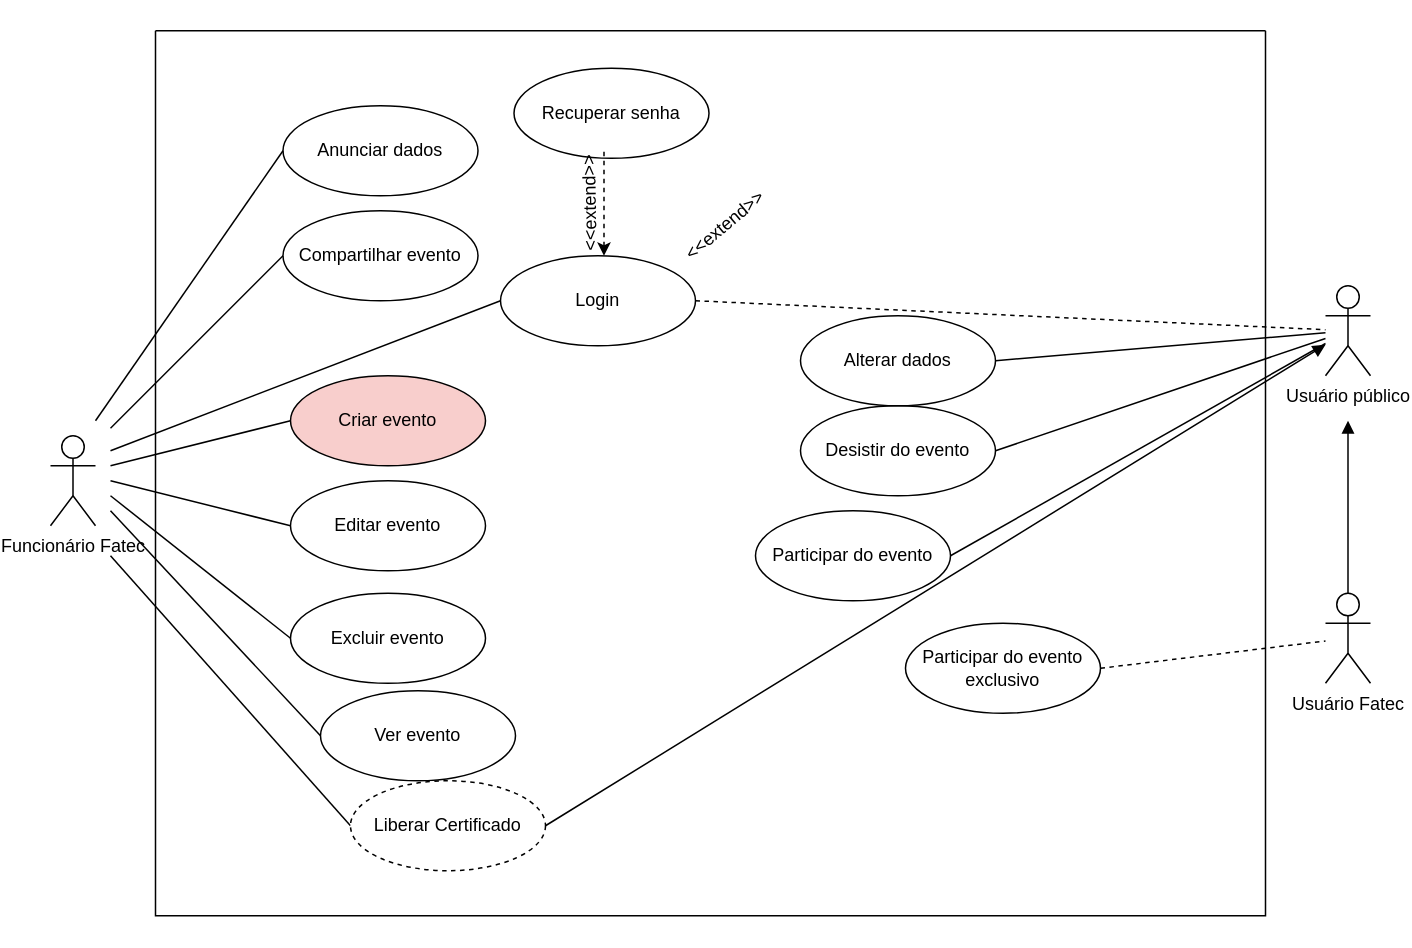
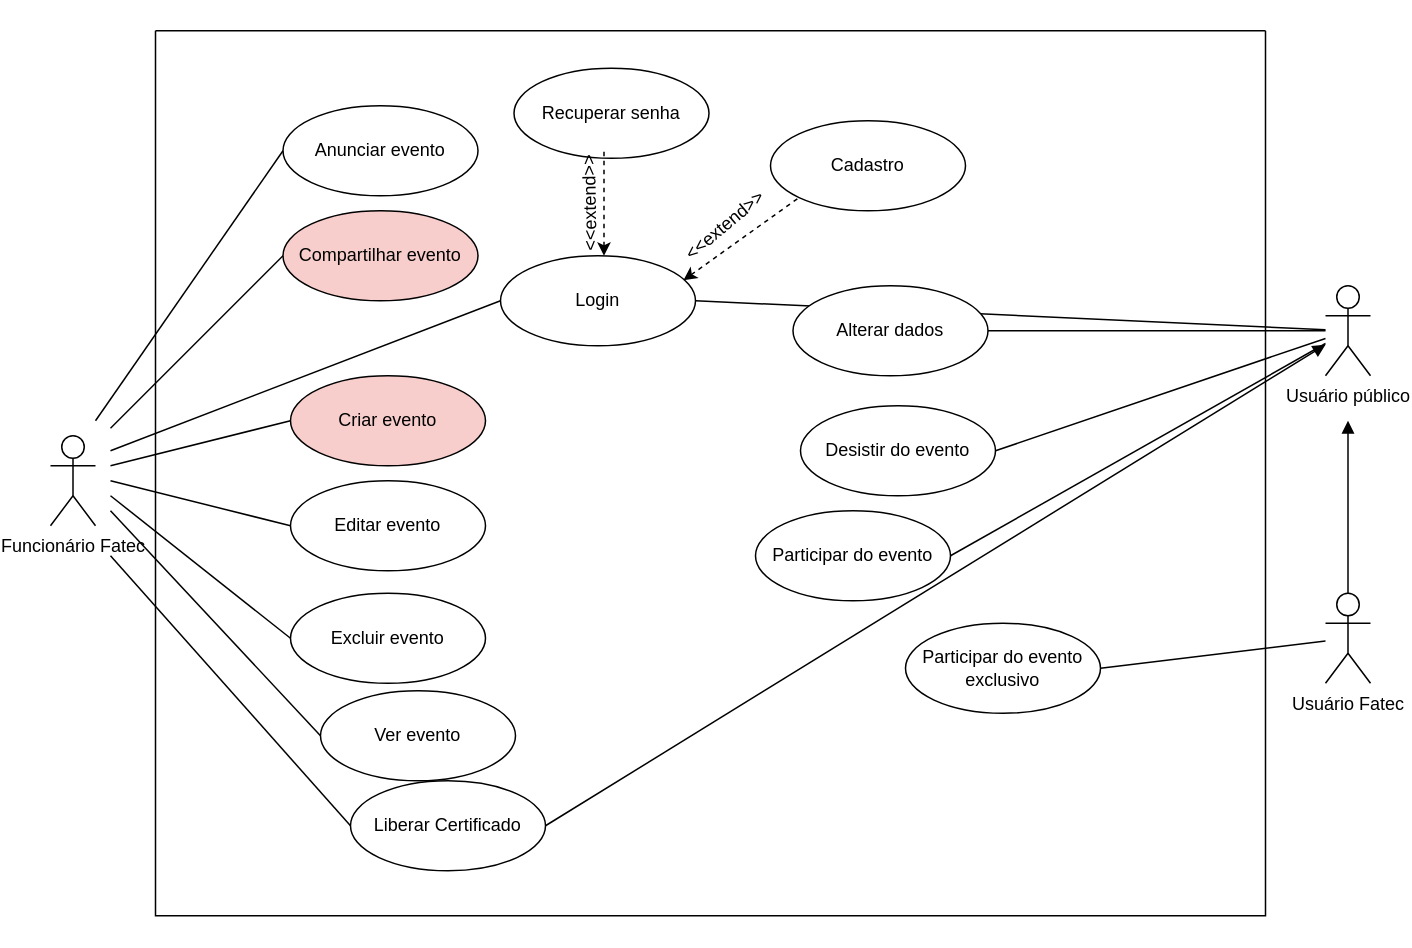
(380, 151) -> (380, 151)
none -> (868, 166)
none -> (745, 236)
(380, 256) -> (380, 256)
(998, 315) -> (998, 315)
(898, 361) -> (890, 331)
(1214, 654) -> (1214, 654)
(448, 826) -> (448, 826)
